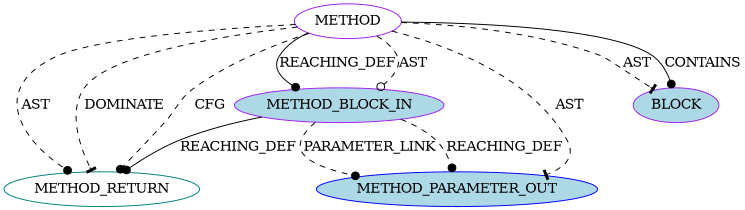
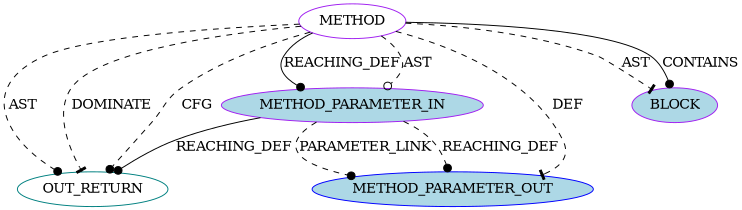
(339, 105) -> (352, 105)
(569, 105) -> (568, 105)
(102, 189) -> (93, 189)
